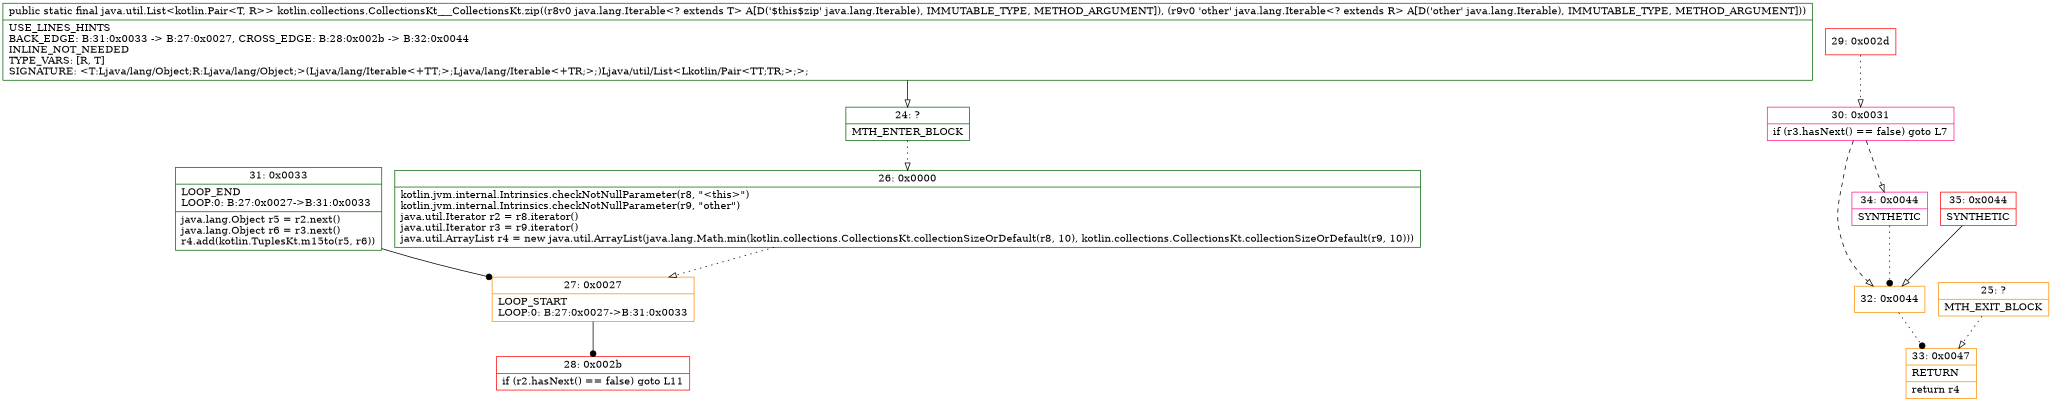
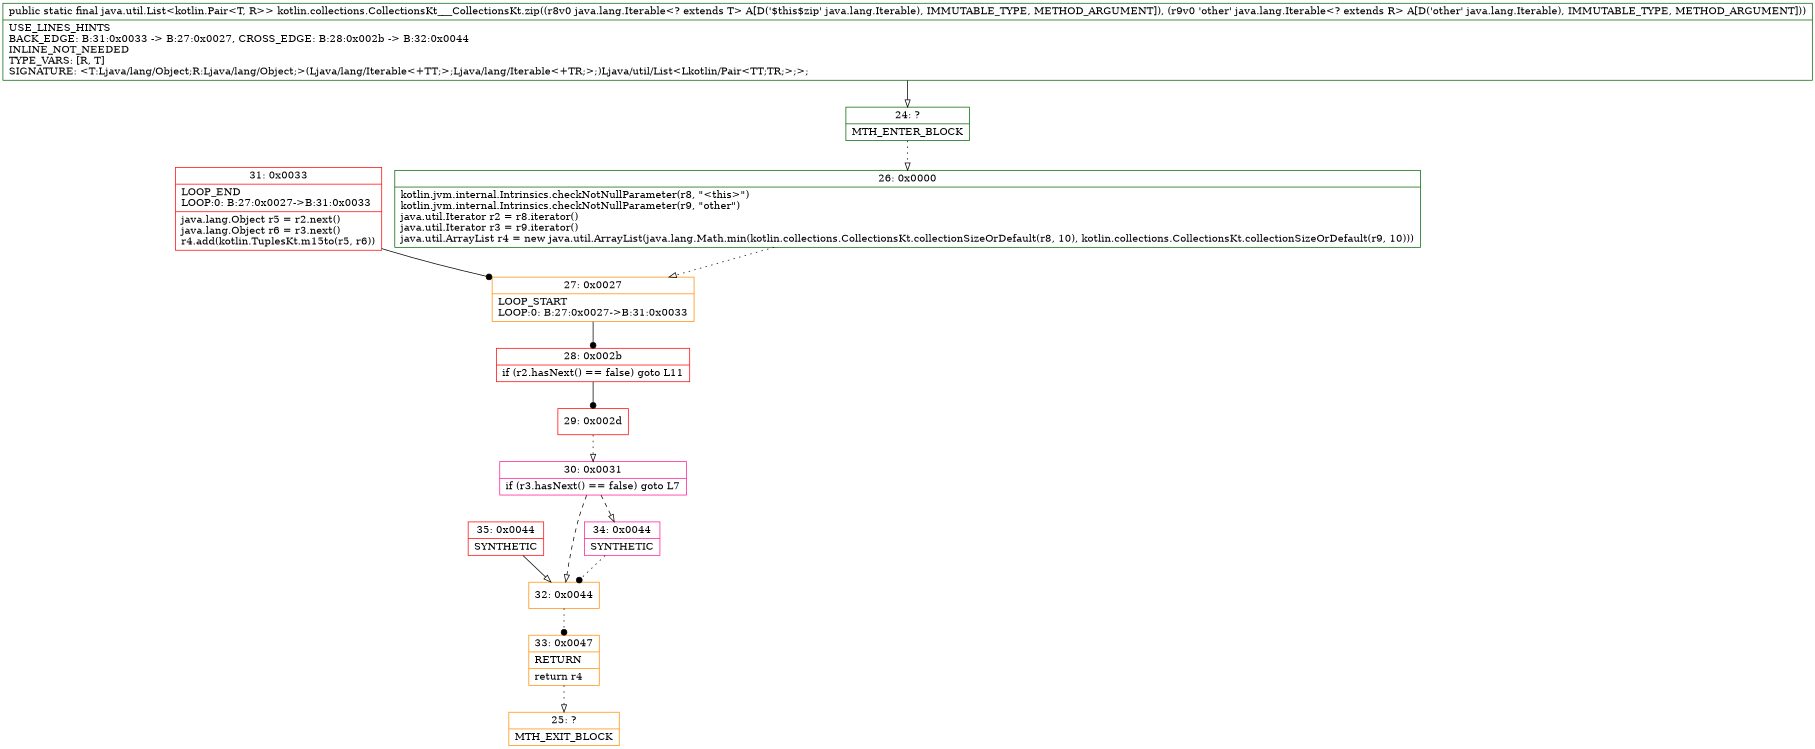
(279, 209) -> (279, 209)
(1973, 329) -> (564, 695)
none -> (593, 392)
